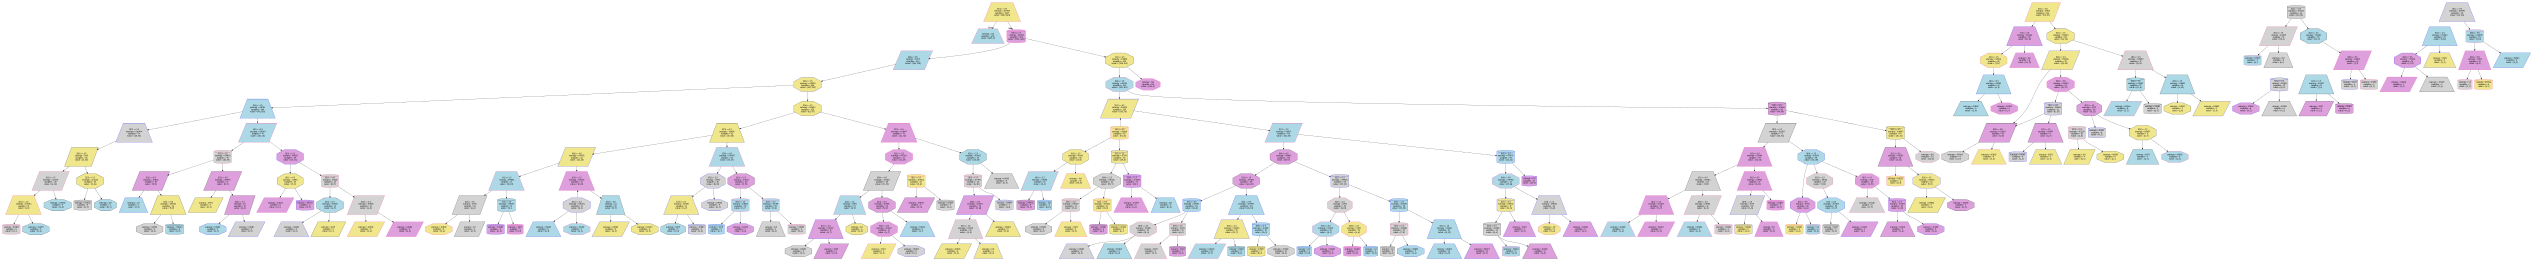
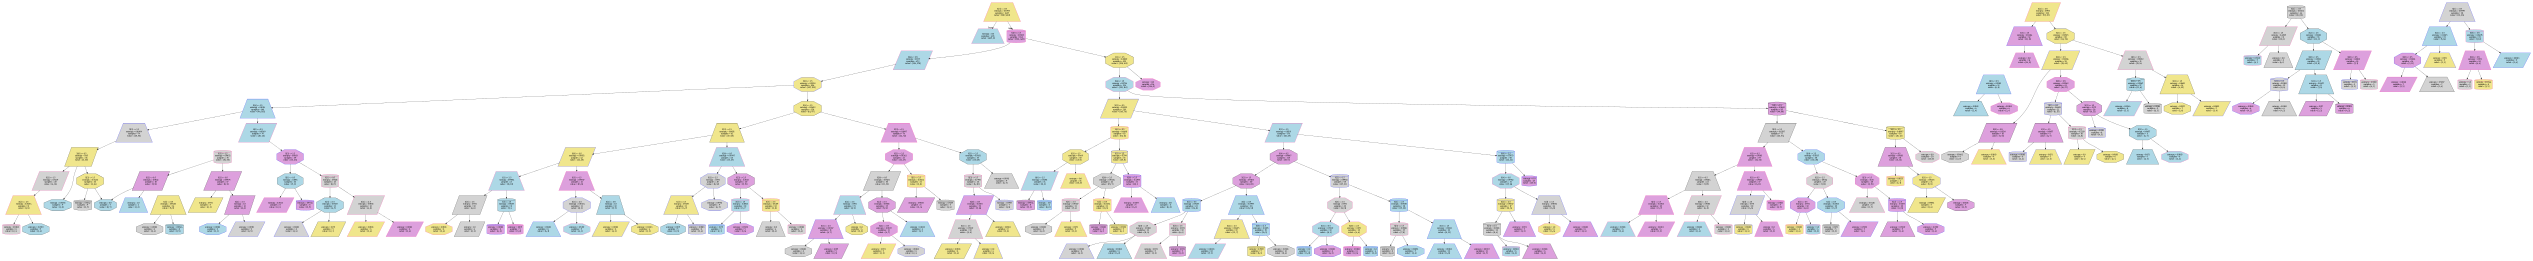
none -> (2449, 24)
(1994, 60) -> none
none -> (2313, 60)
(2177, 84) -> (2177, 84)
(2031, 120) -> (2064, 120)
(1120, 123) -> (1119, 121)
(2143, 133) -> (2143, 133)
(238, 146) -> none
none -> (907, 169)
(1804, 180) -> (1812, 192)
(290, 181) -> (290, 181)
(159, 192) -> (123, 193)
(55, 194) -> (73, 183)
(578, 195) -> (576, 193)
(771, 205) -> (771, 205)
(1236, 251) -> none
